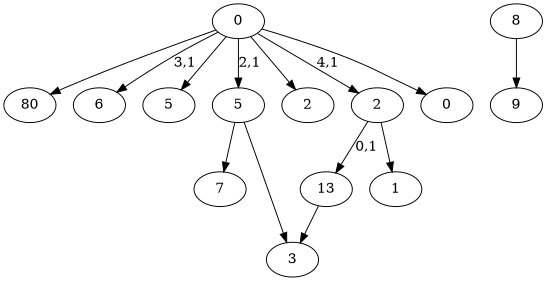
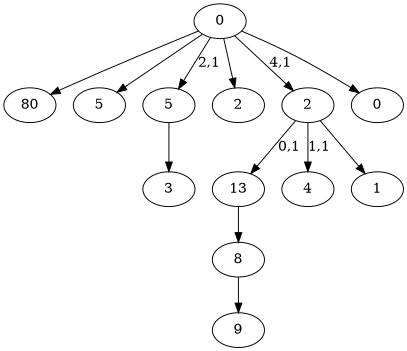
(99, 105) -> none
(220, 189) -> none
none -> (308, 189)
(312, 220) -> (238, 220)
